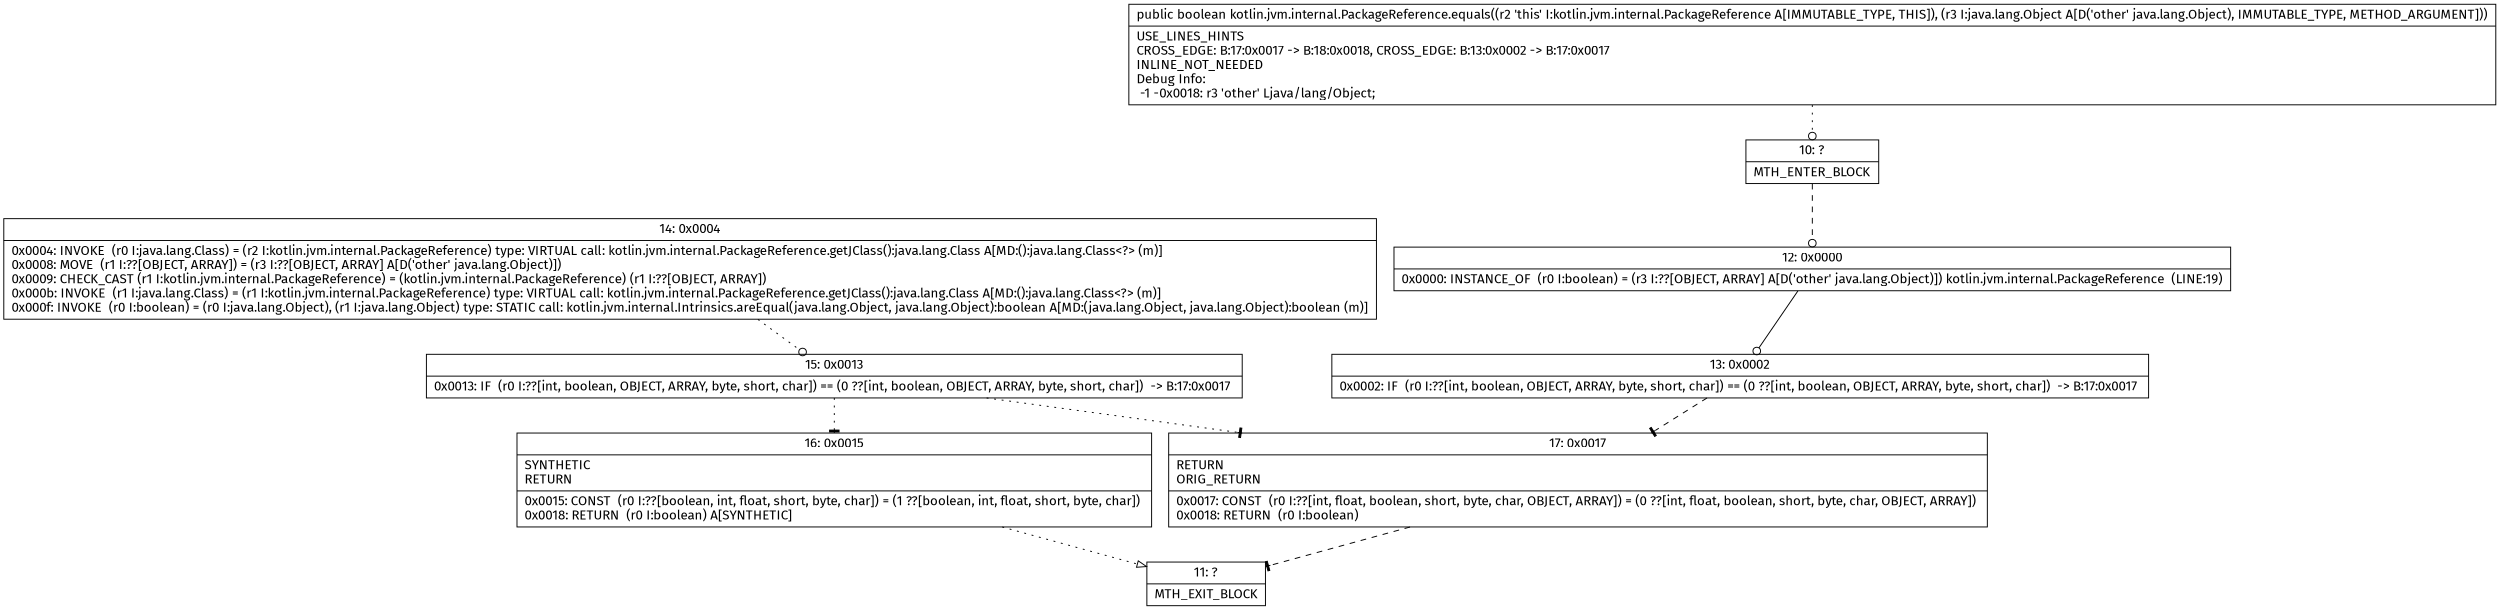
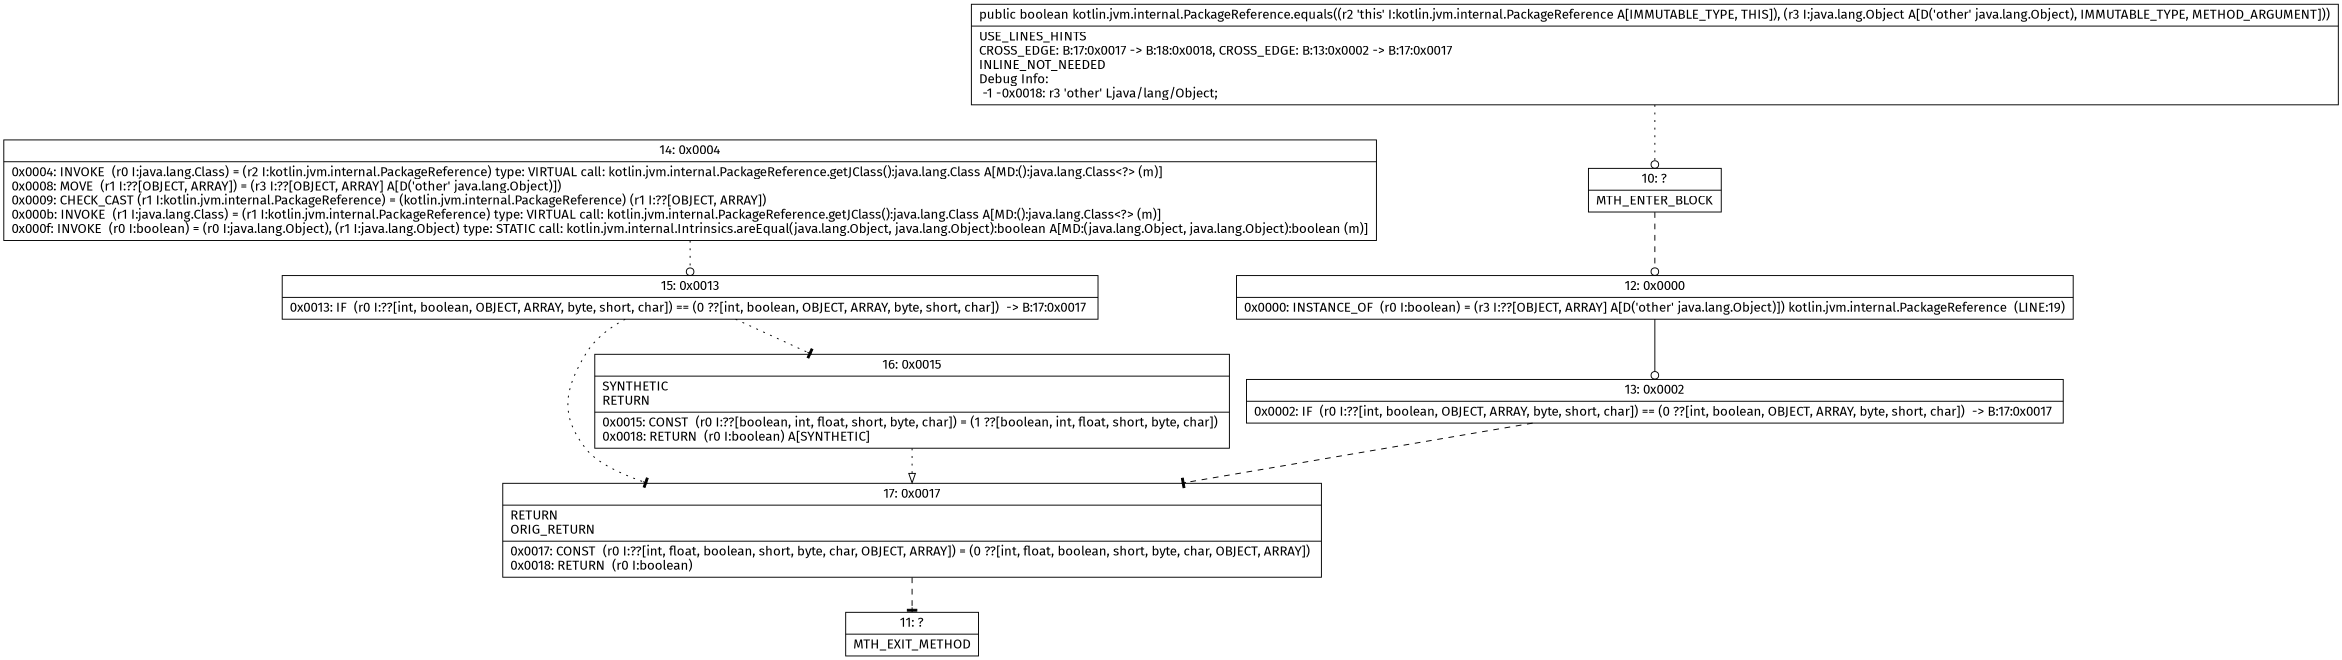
(1070, 546) -> (912, 461)
(1206, 594) -> (912, 645)
